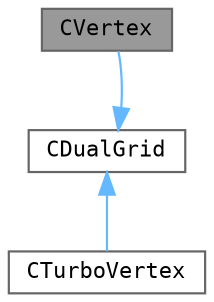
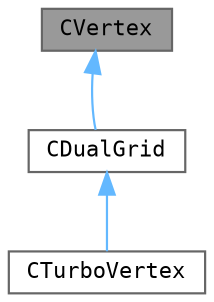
(122, 79) -> (92, 102)
